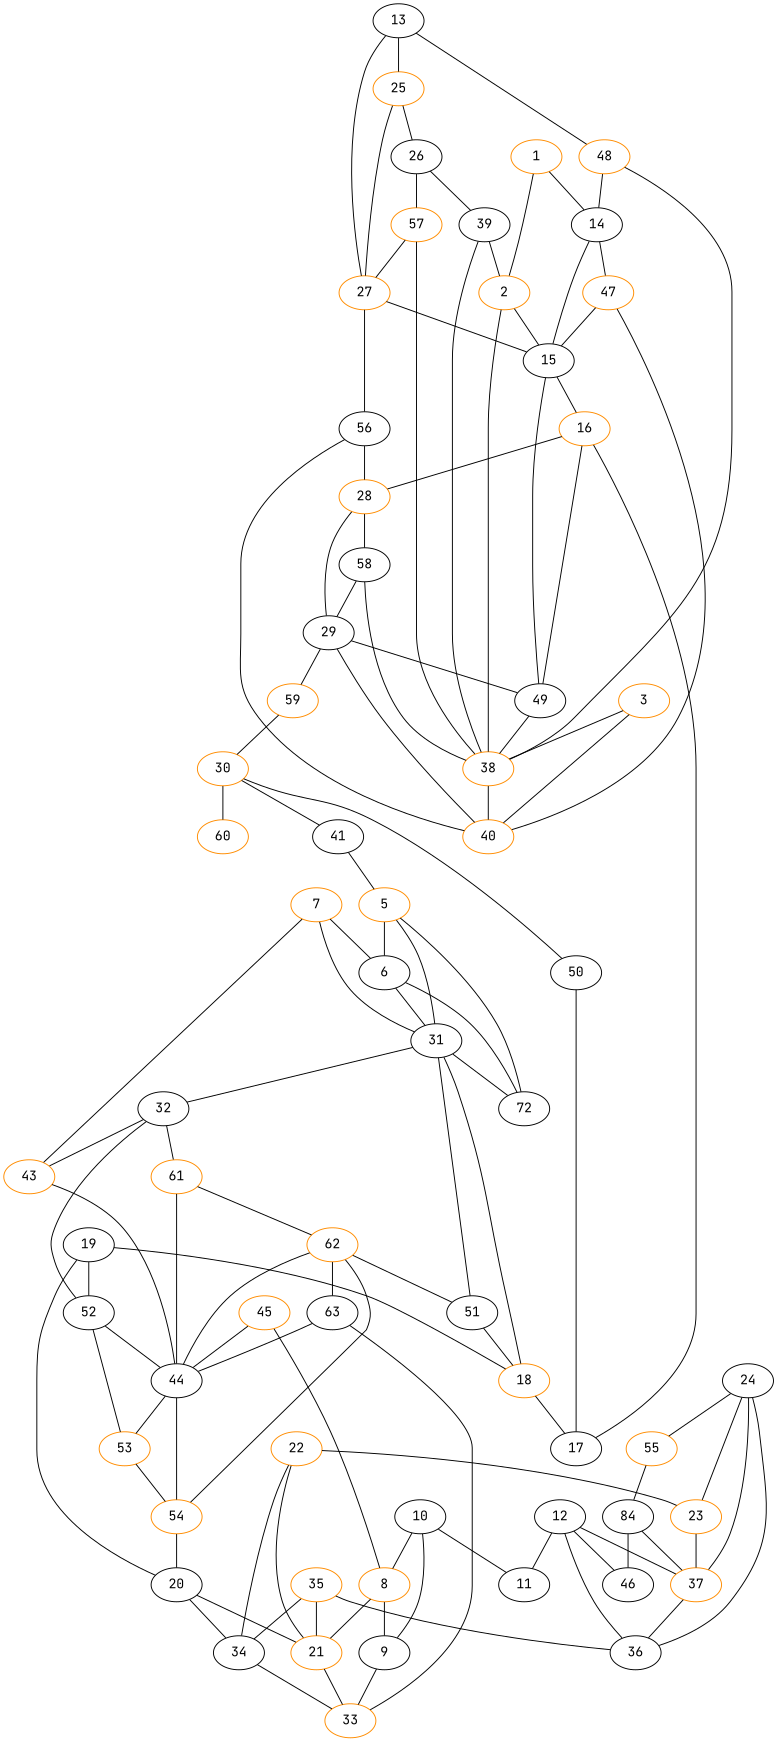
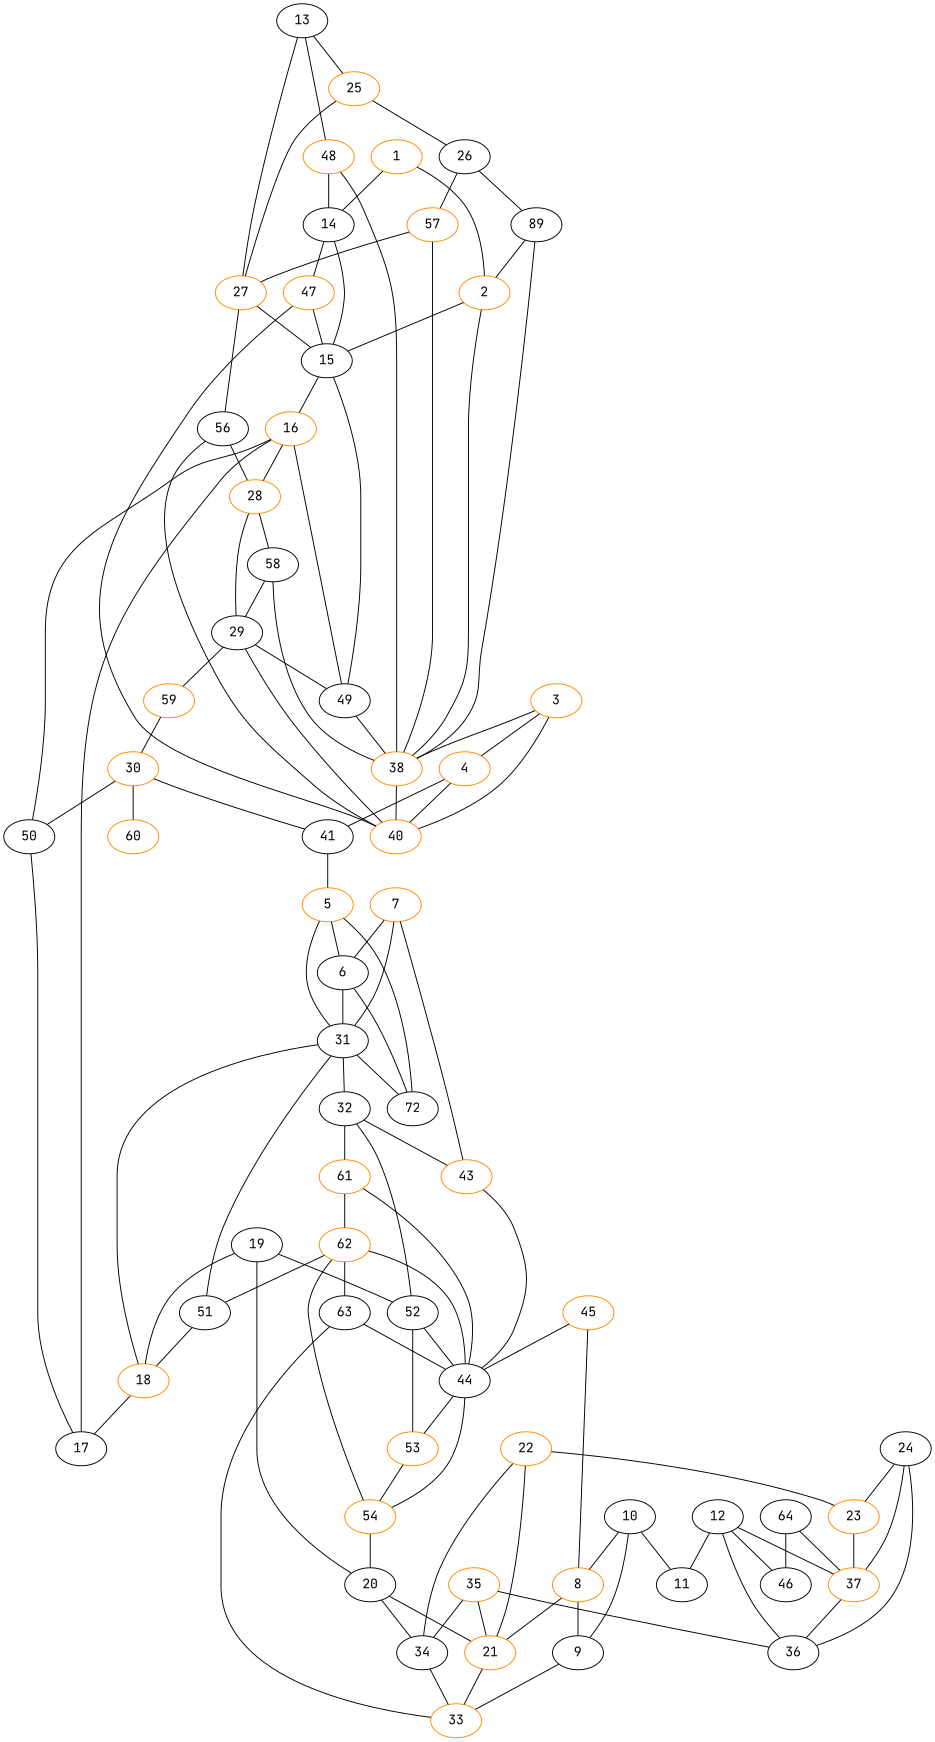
(484, 225) -> (536, 225)
none -> (60, 570)
none -> (465, 769)
(652, 1449) -> none
(628, 1517) -> (786, 1517)
